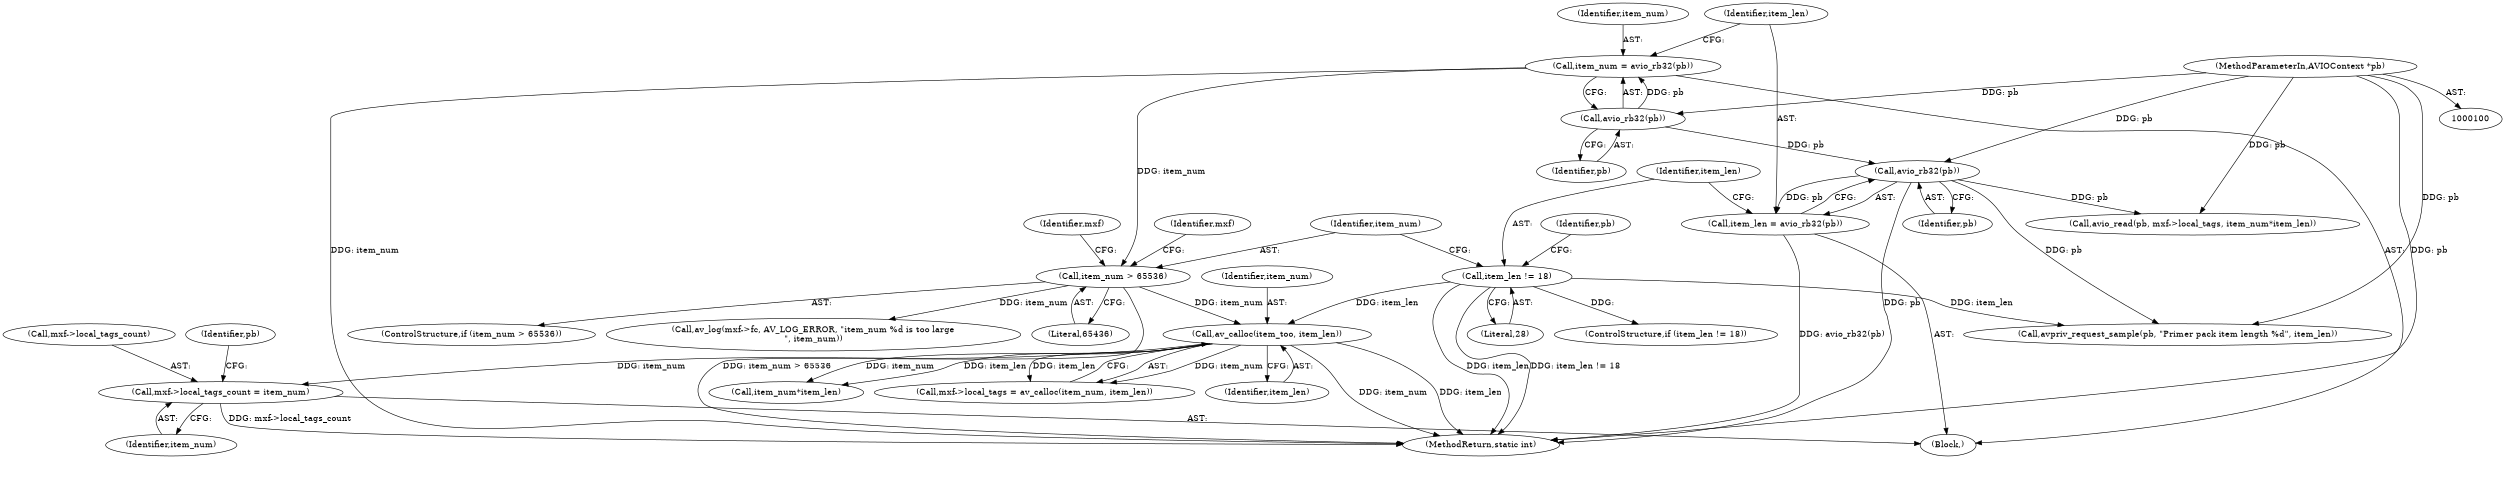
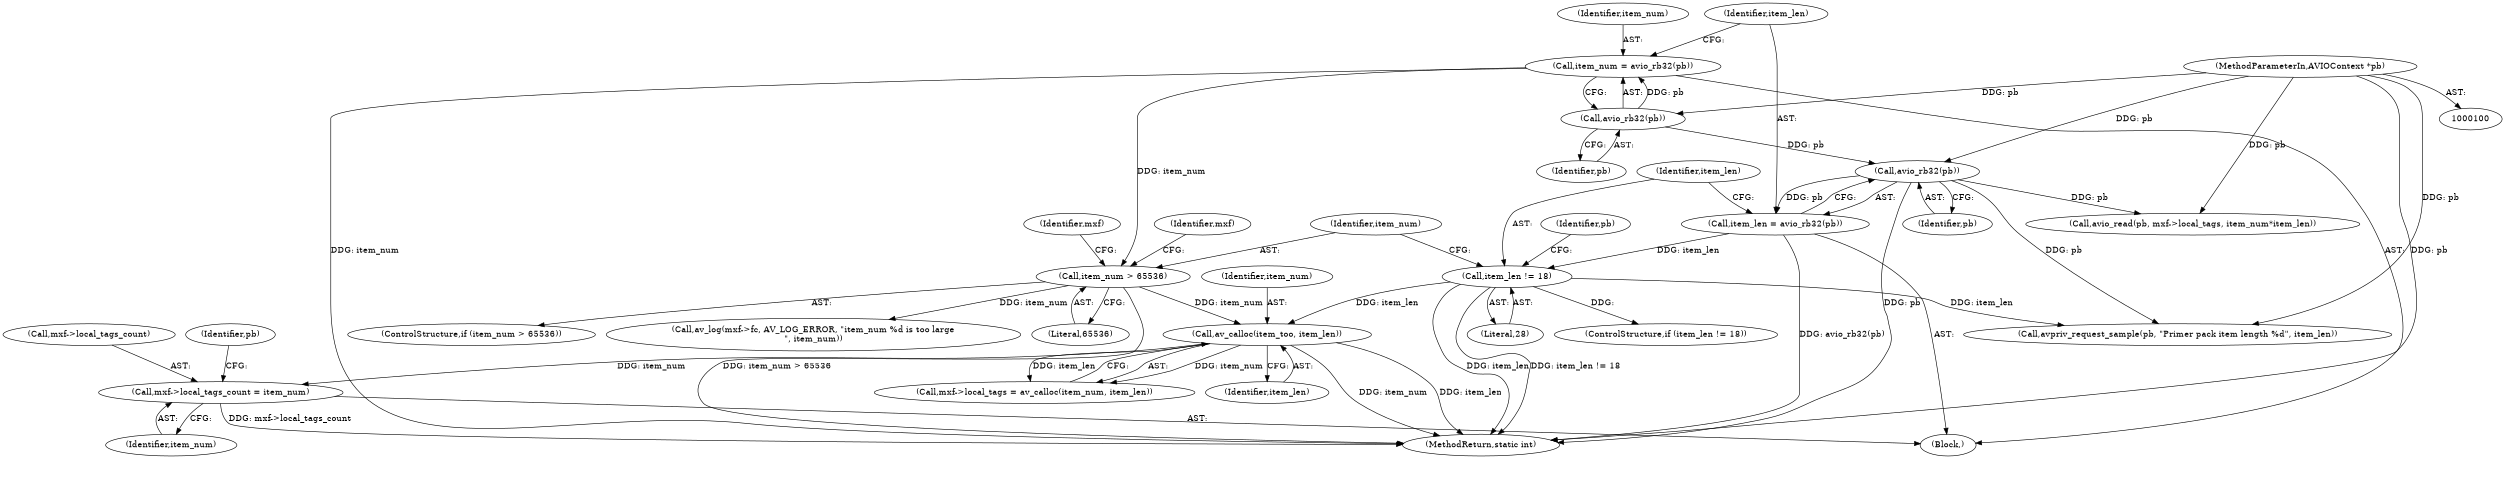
none -> (1642, 250)
(1501, 303) -> (1501, 303)
(1081, 335) -> (1081, 335)
(786, 393) -> none
